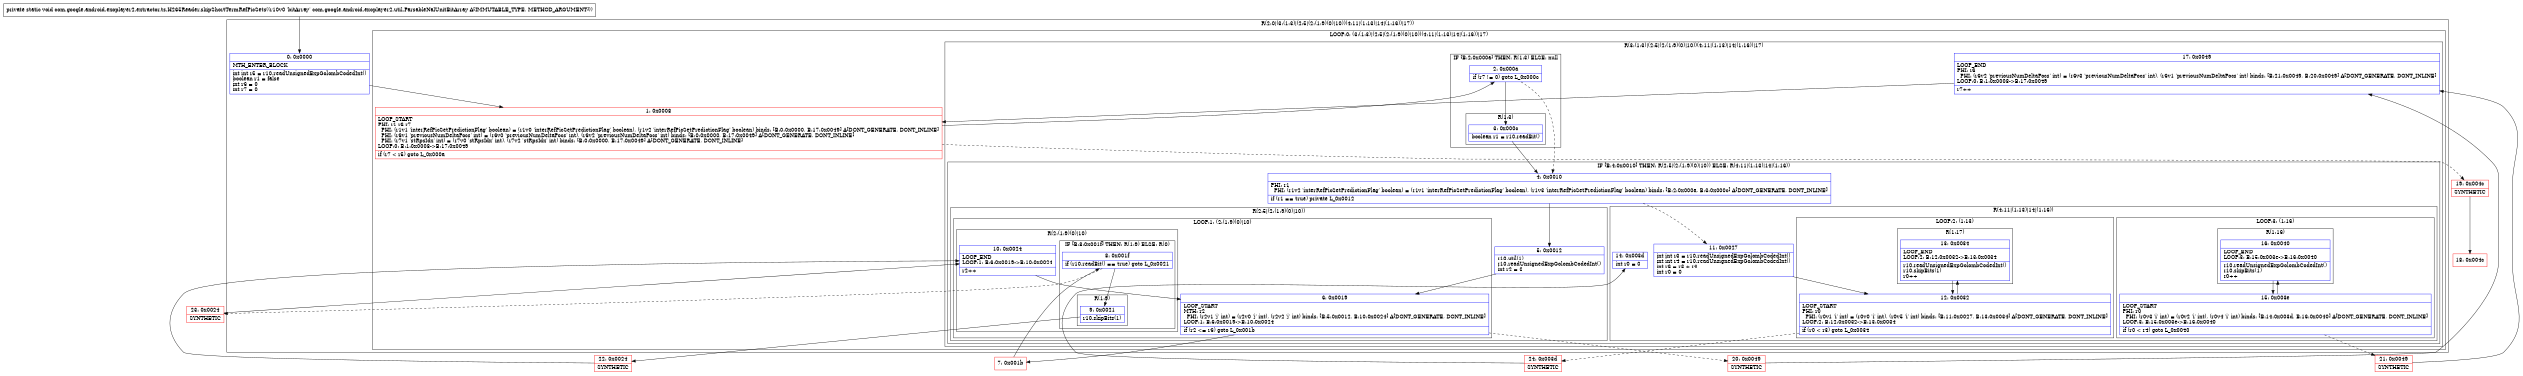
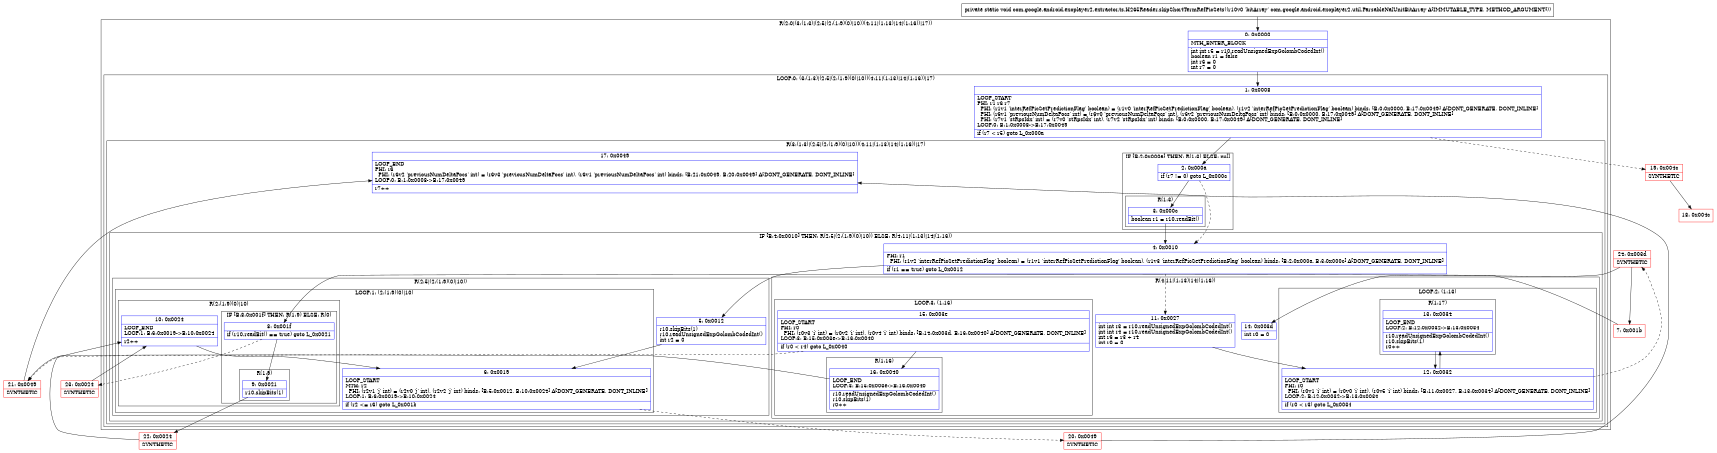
(1475, 102) -> none
(659, 133) -> (1258, 112)
(1313, 199) -> (925, 270)
(1511, 259) -> (679, 329)
(2273, 286) -> (427, 355)
(1086, 357) -> (1631, 294)
